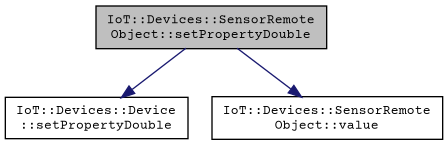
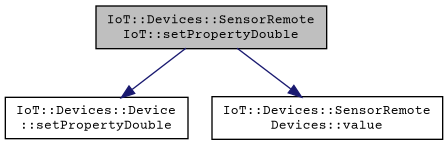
(211, 27) -> (211, 27)
(327, 118) -> (327, 118)
